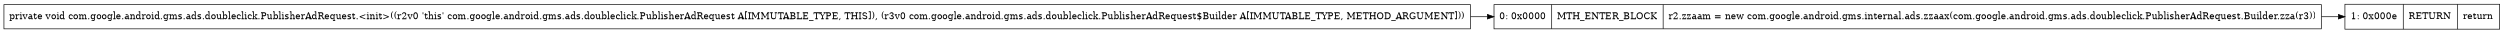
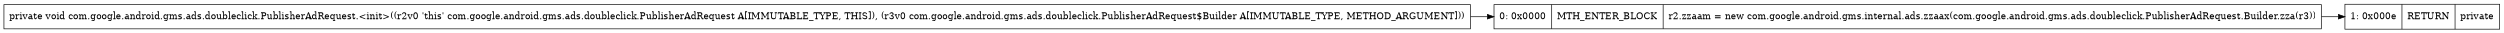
(2478, 16) -> (2477, 16)
